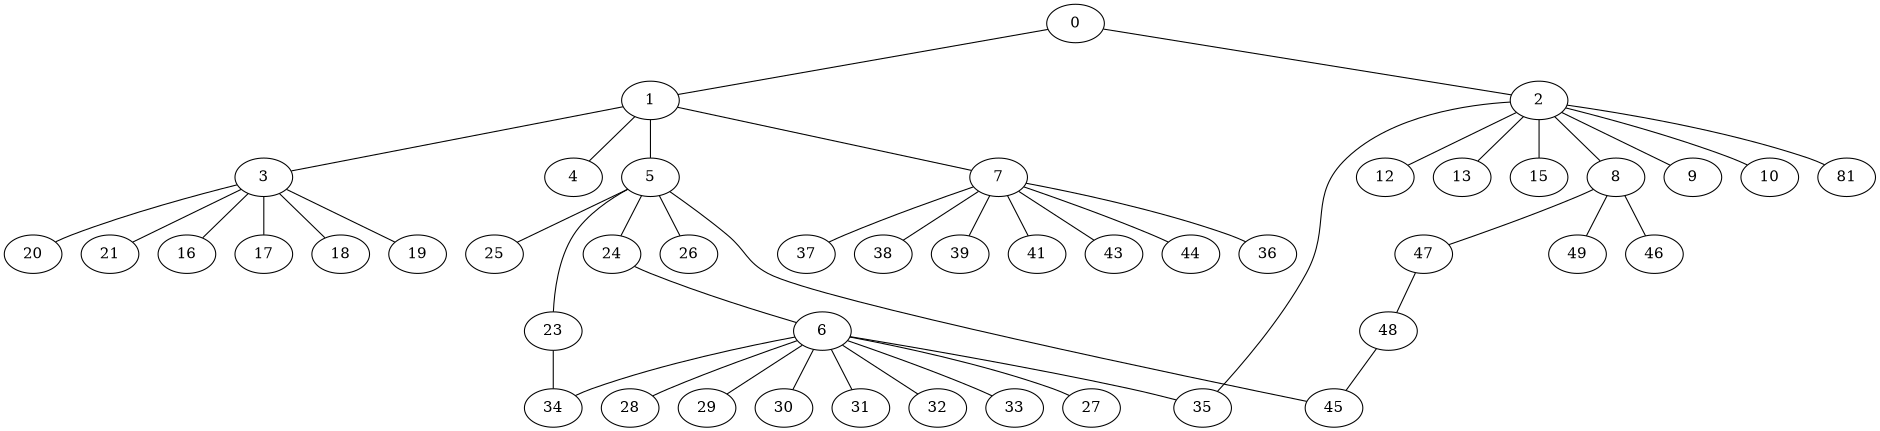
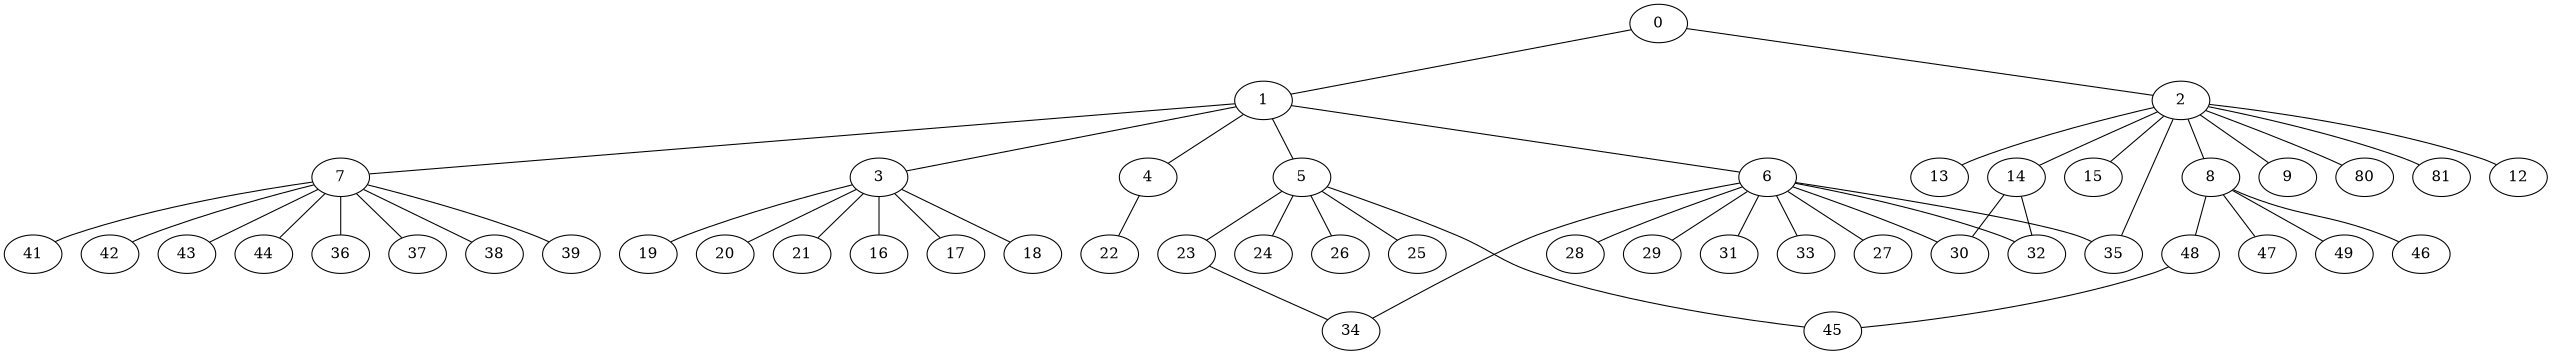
(1770, 177) -> (2365, 177)
none -> (2016, 177)
none -> (110, 254)
none -> (1110, 254)
(1406, 293) -> (2201, 216)
(715, 297) -> (1515, 139)
